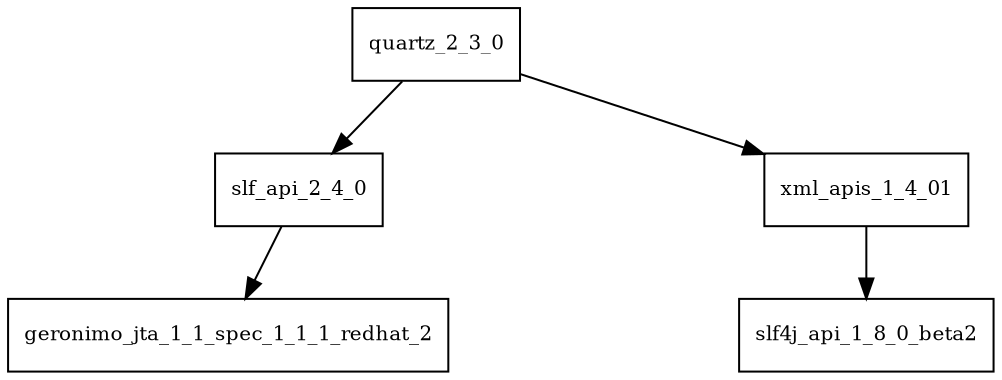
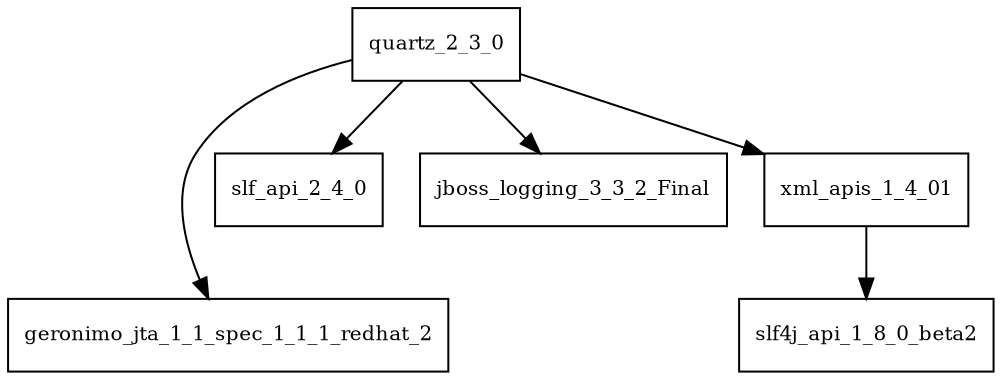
none -> (574, 190)
(268, 253) -> (213, 132)
